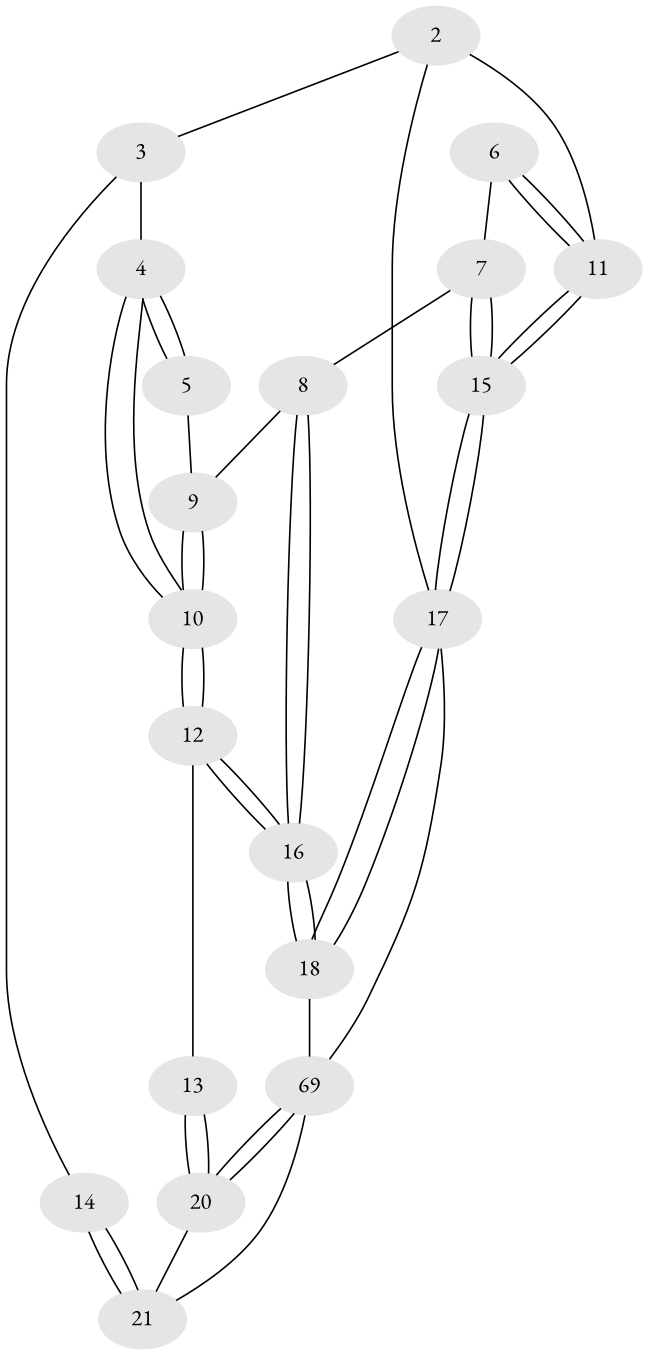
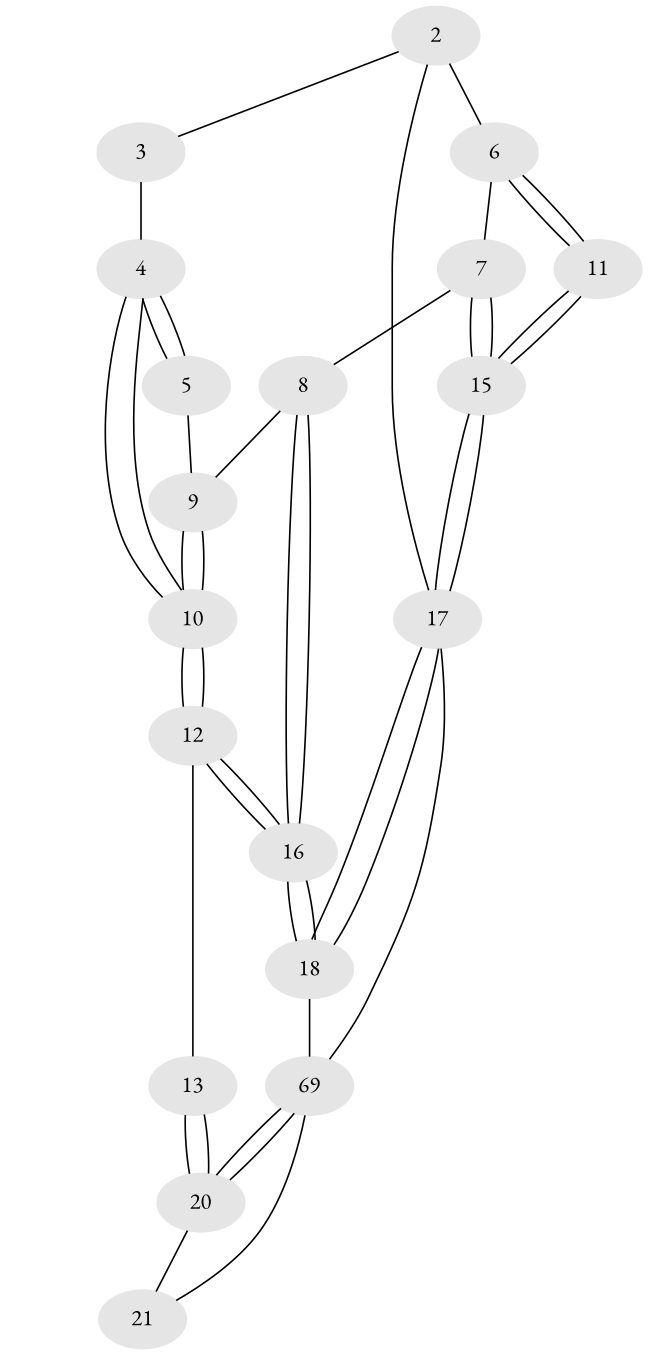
(557, 130) -> (465, 94)
(84, 1203) -> none
